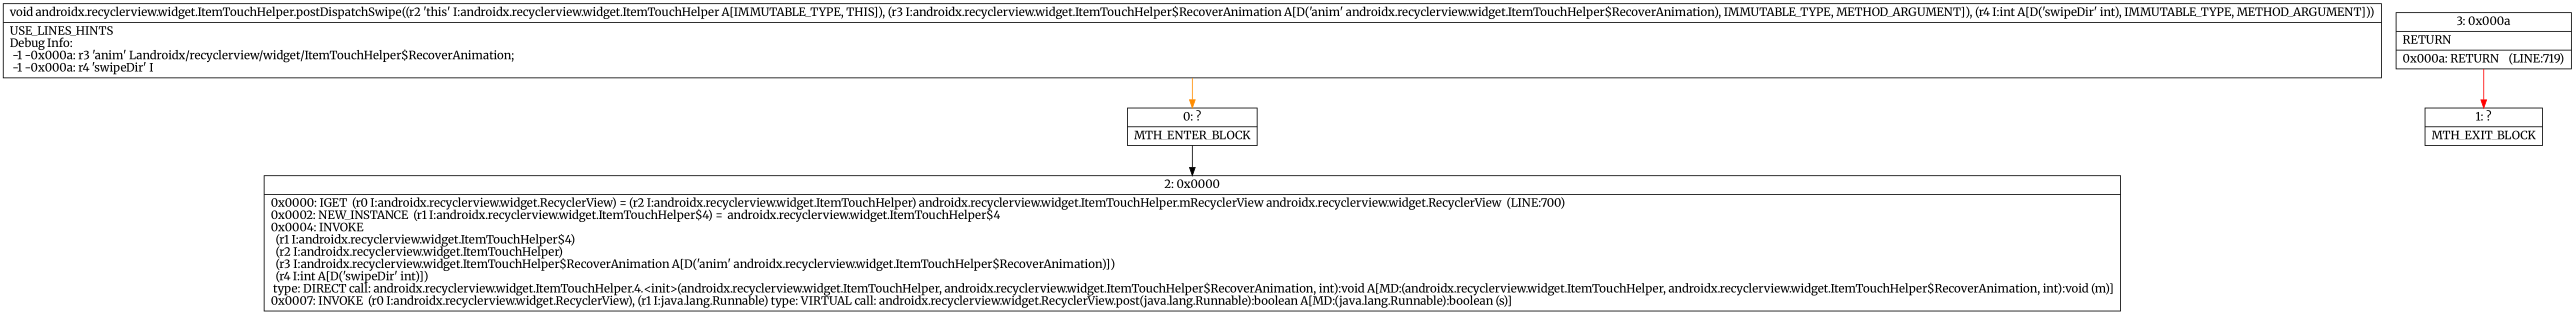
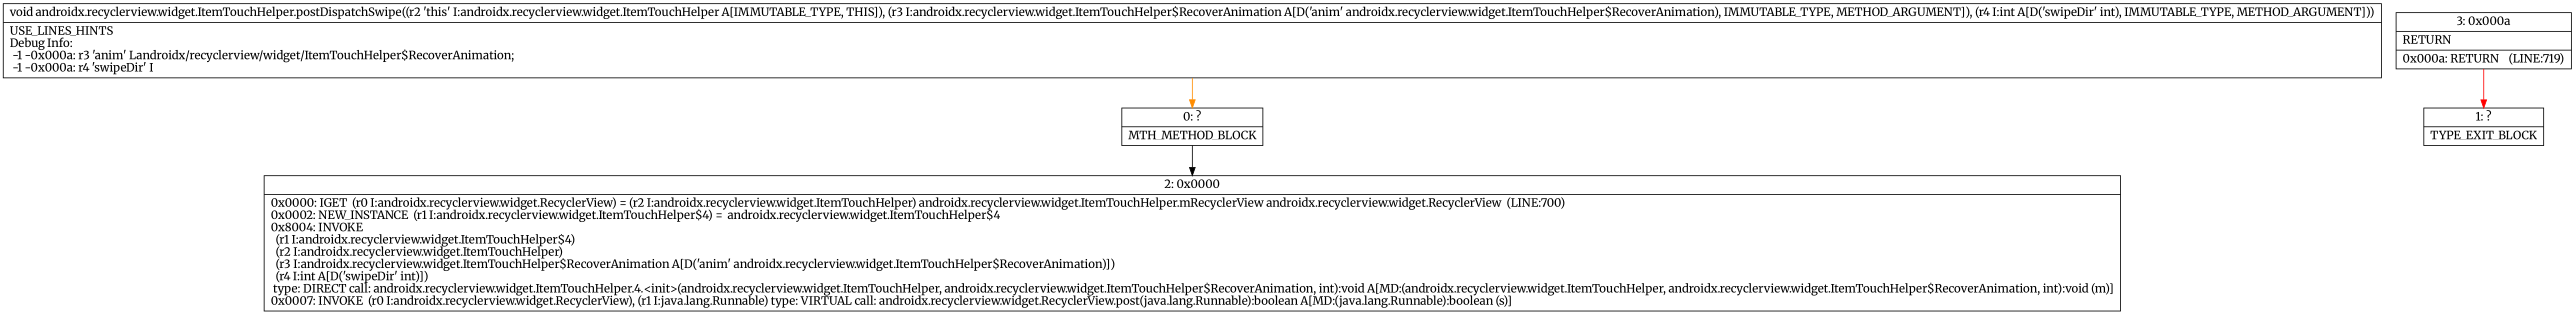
(1192, 136) -> (1192, 136)
(2484, 136) -> (2484, 136)
(320, 228) -> (320, 228)
